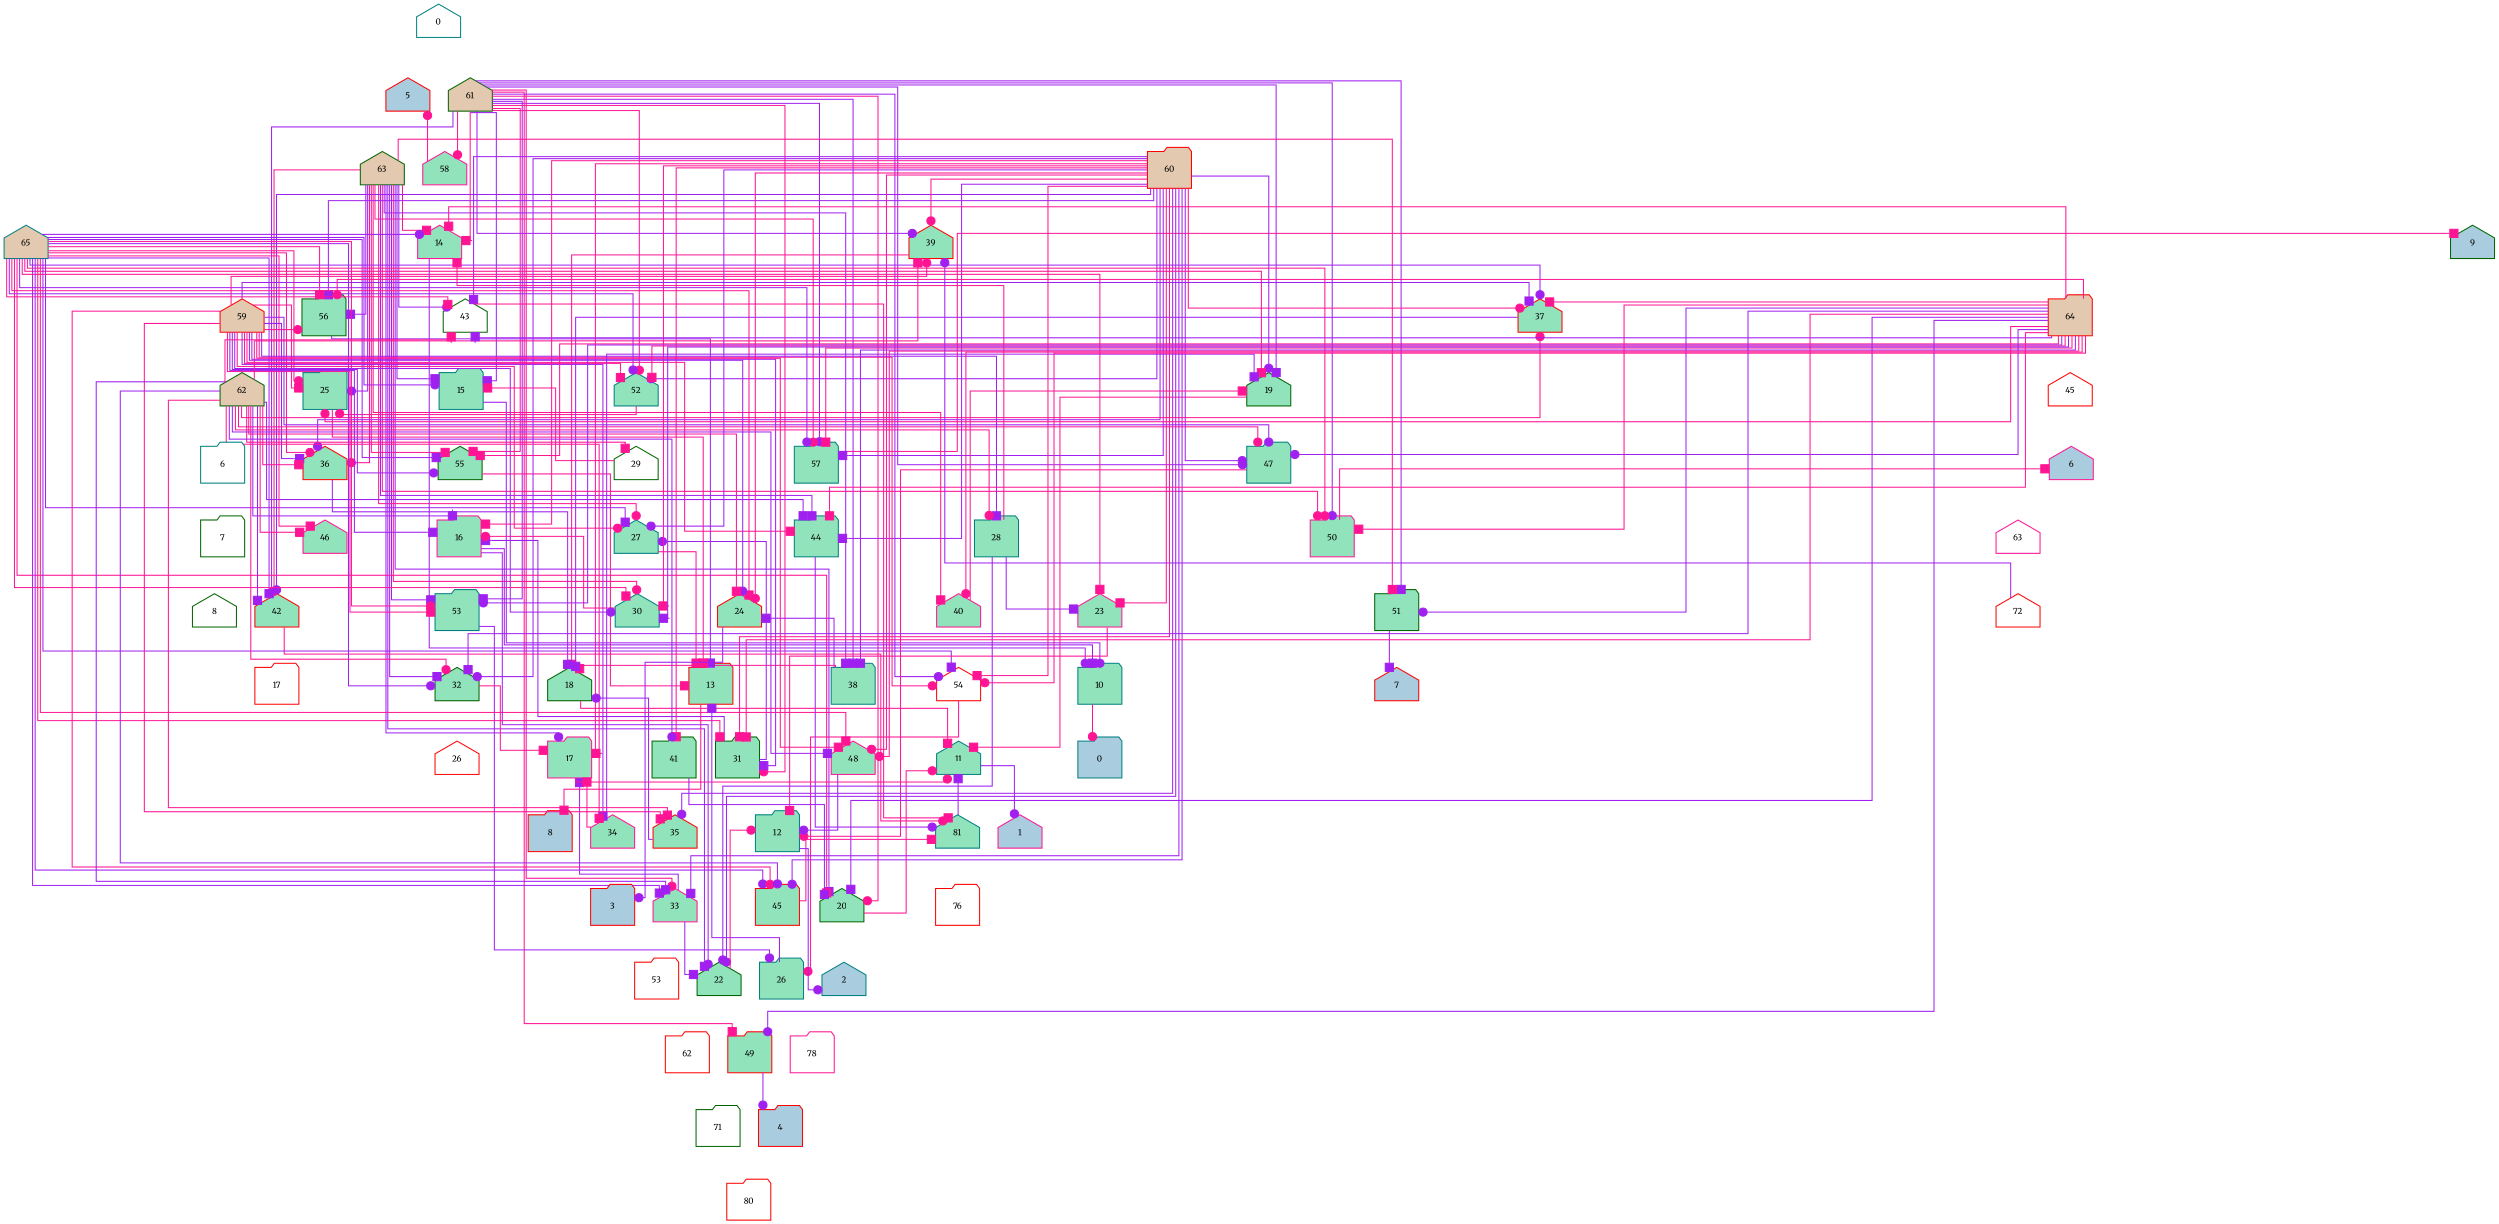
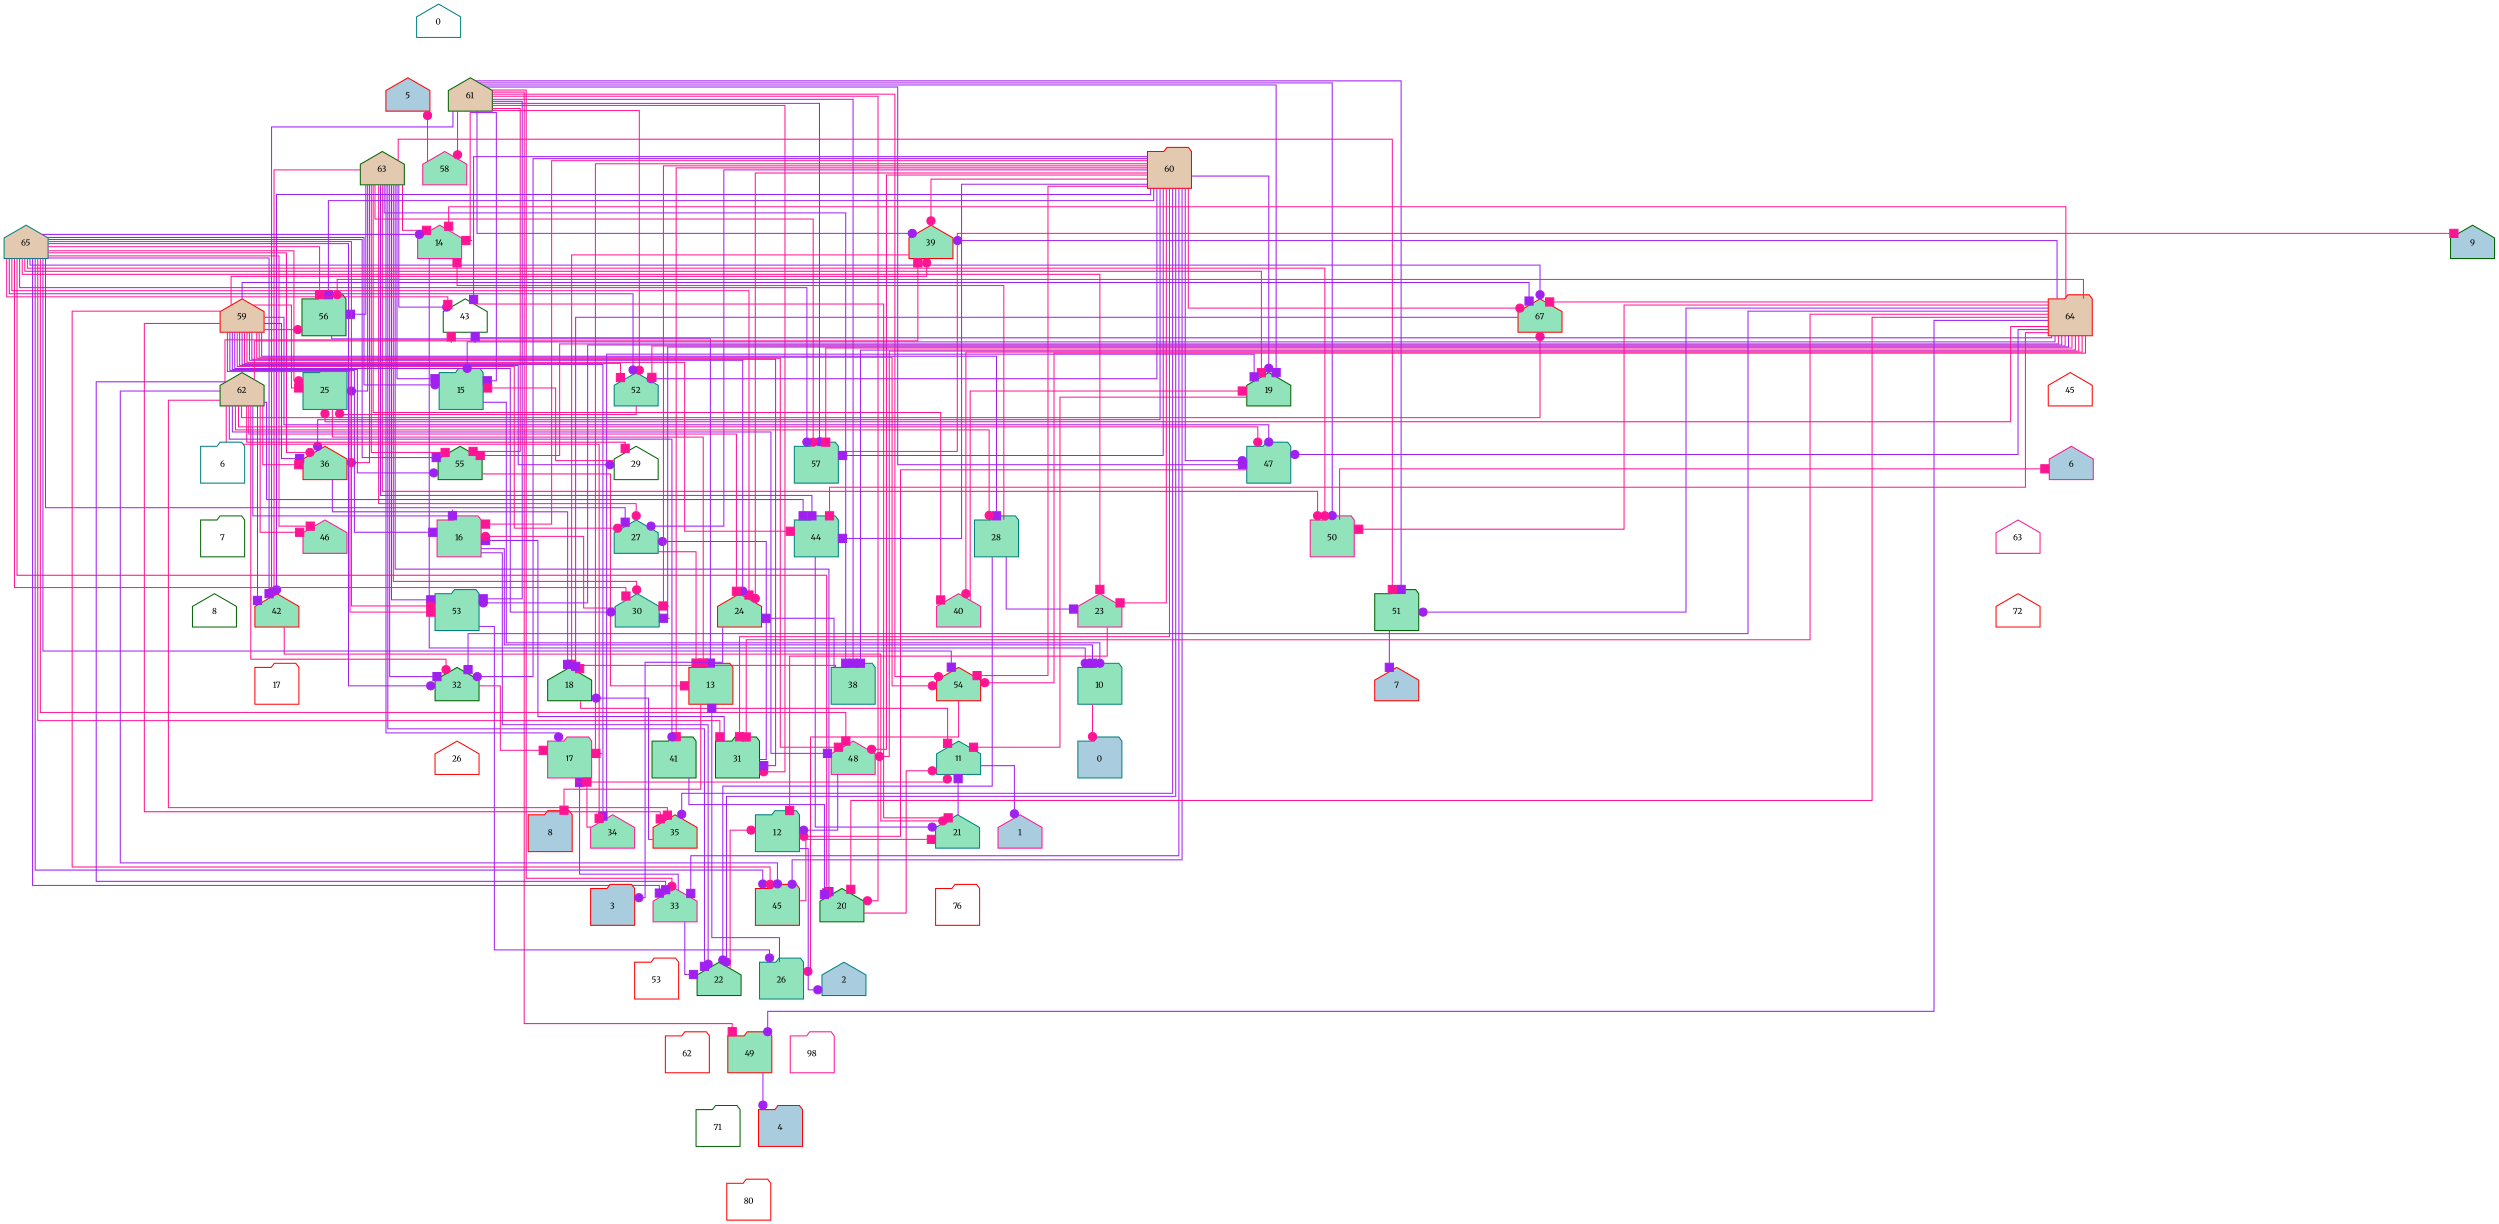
(895, 204) -> (895, 204)
(898, 241) -> (898, 241)
(1540, 317) -> (1540, 317)
none -> (1253, 342)
none -> (456, 365)
(1347, 563) -> (1538, 241)
(959, 686) -> (959, 686)
(1650, 800) -> (1650, 800)
(958, 833) -> (958, 833)
(812, 1054) -> (812, 1054)
